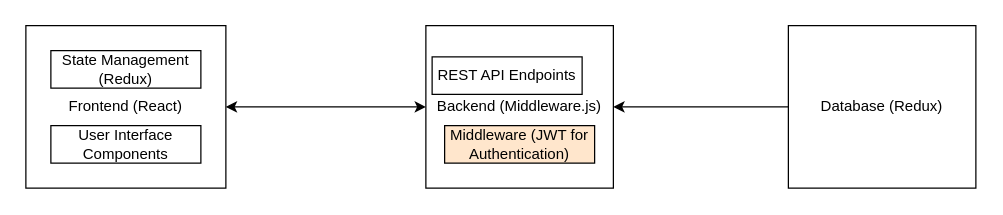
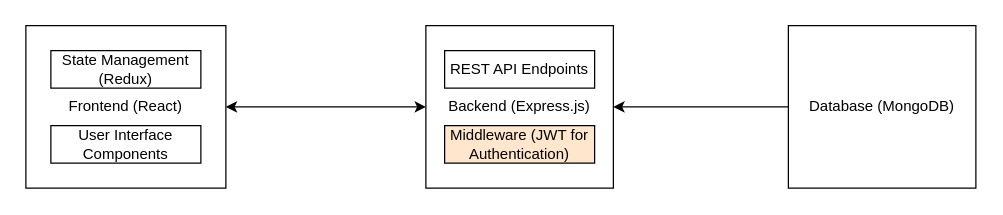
(507, 76) -> (519, 69)
(519, 107) -> (519, 107)
(882, 107) -> (882, 107)
